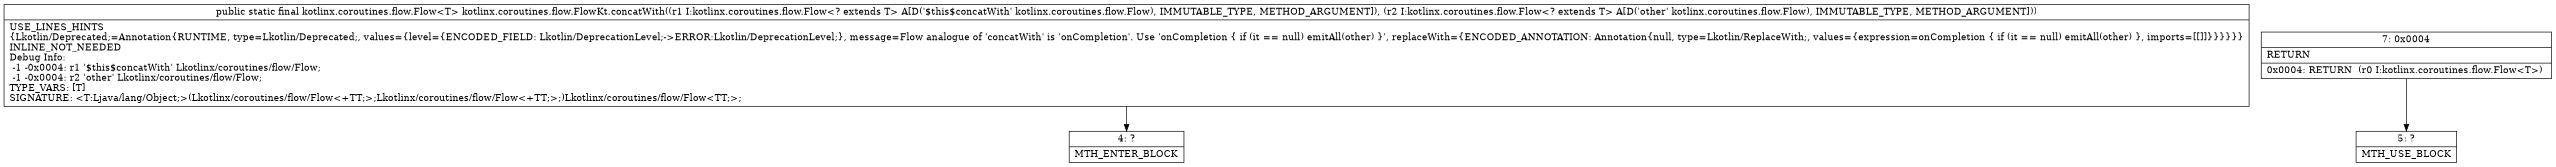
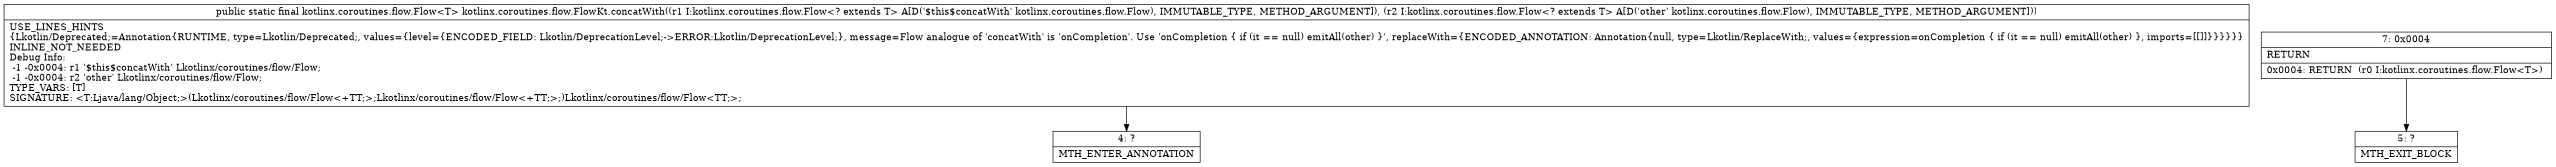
(1127, 154) -> (1127, 154)
(2406, 154) -> (2406, 154)
